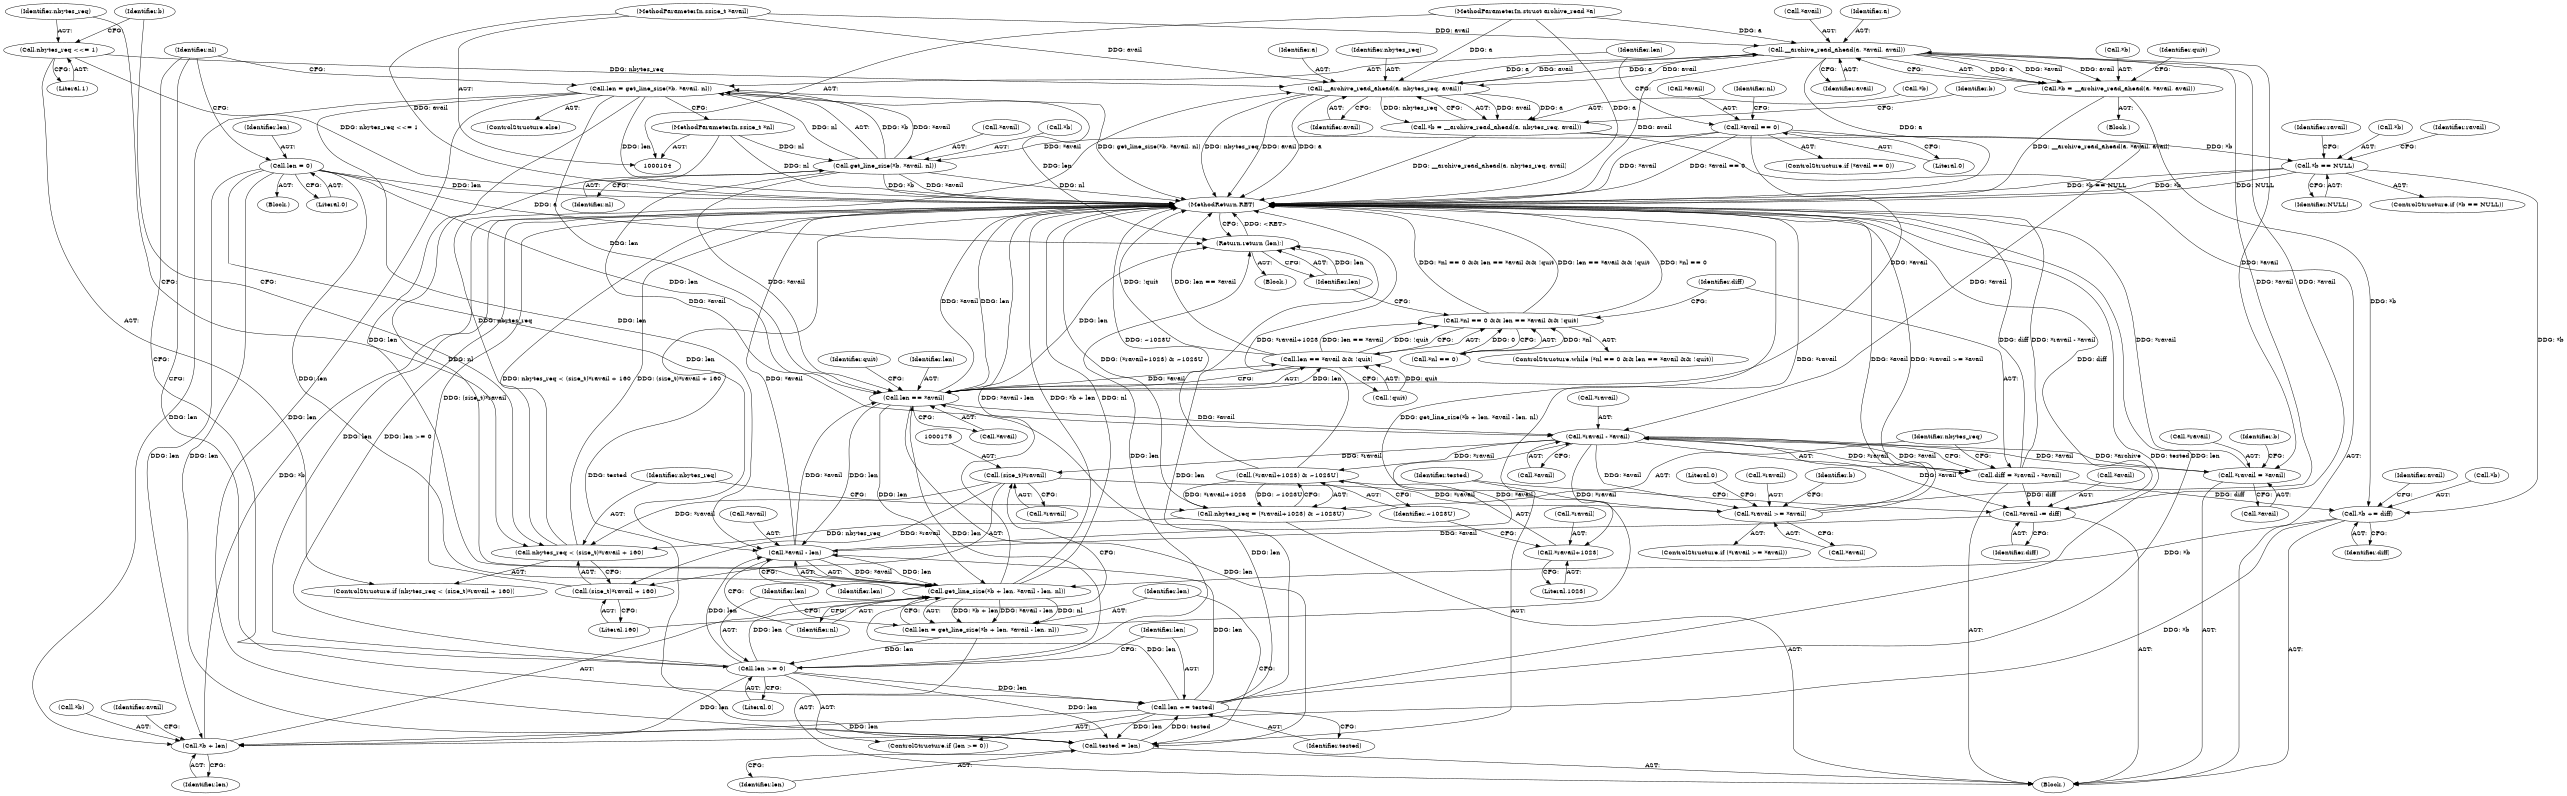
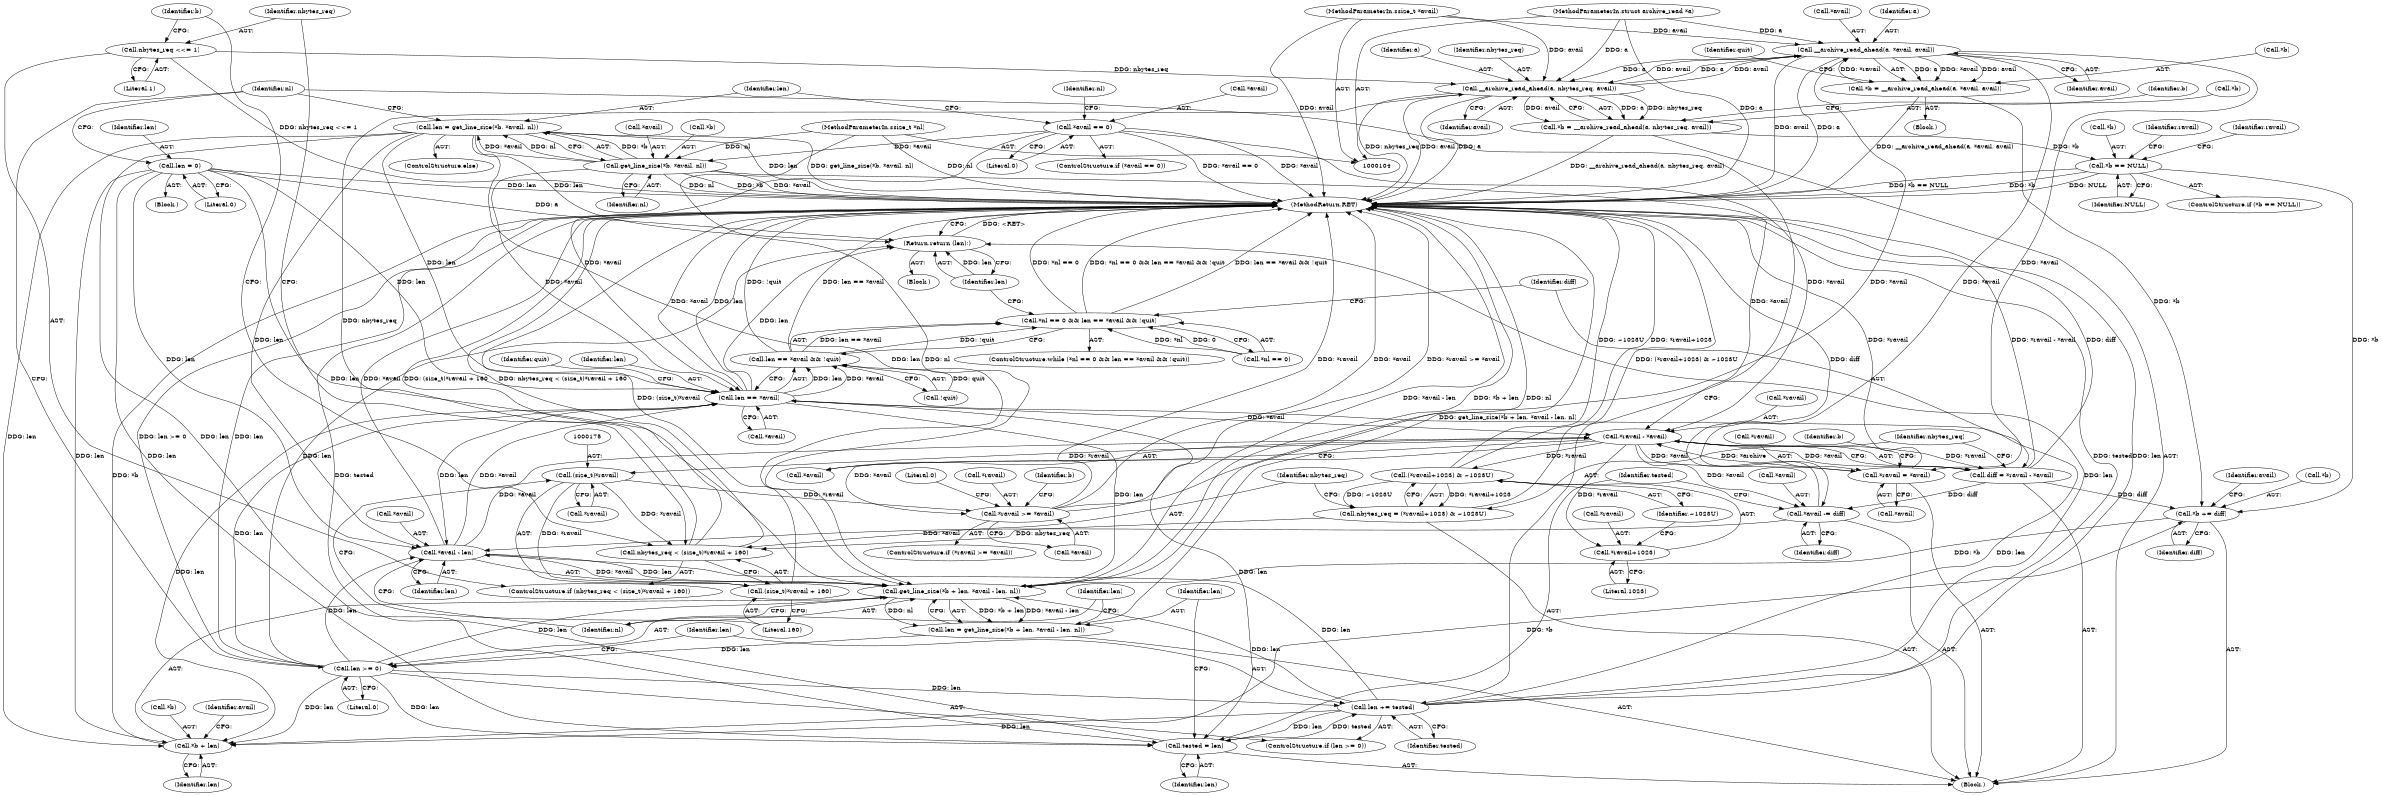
(1916, 70) -> (1861, 70)
(685, 107) -> (563, 147)
none -> (282, 454)
